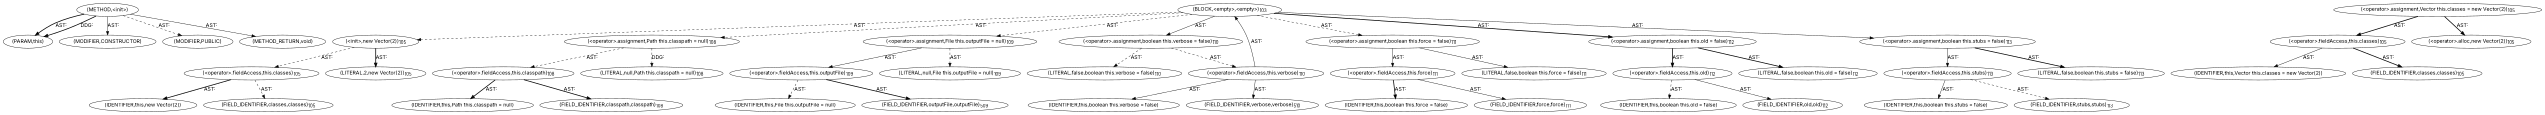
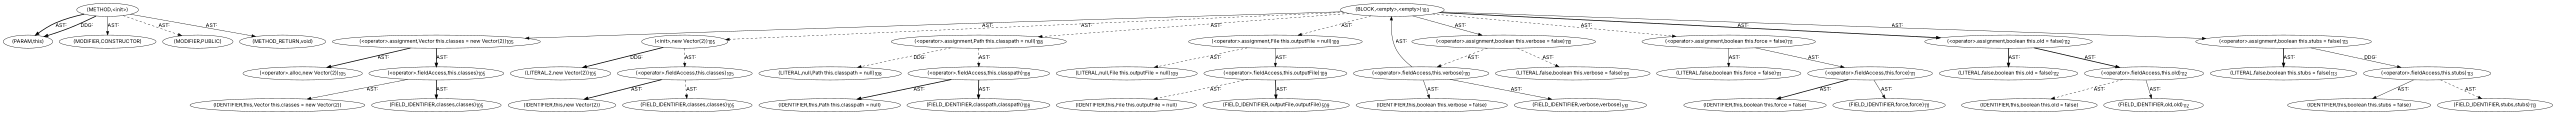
none -> (936, 25)
(382, 58) -> (637, 58)
(1954, 58) -> (2371, 58)
